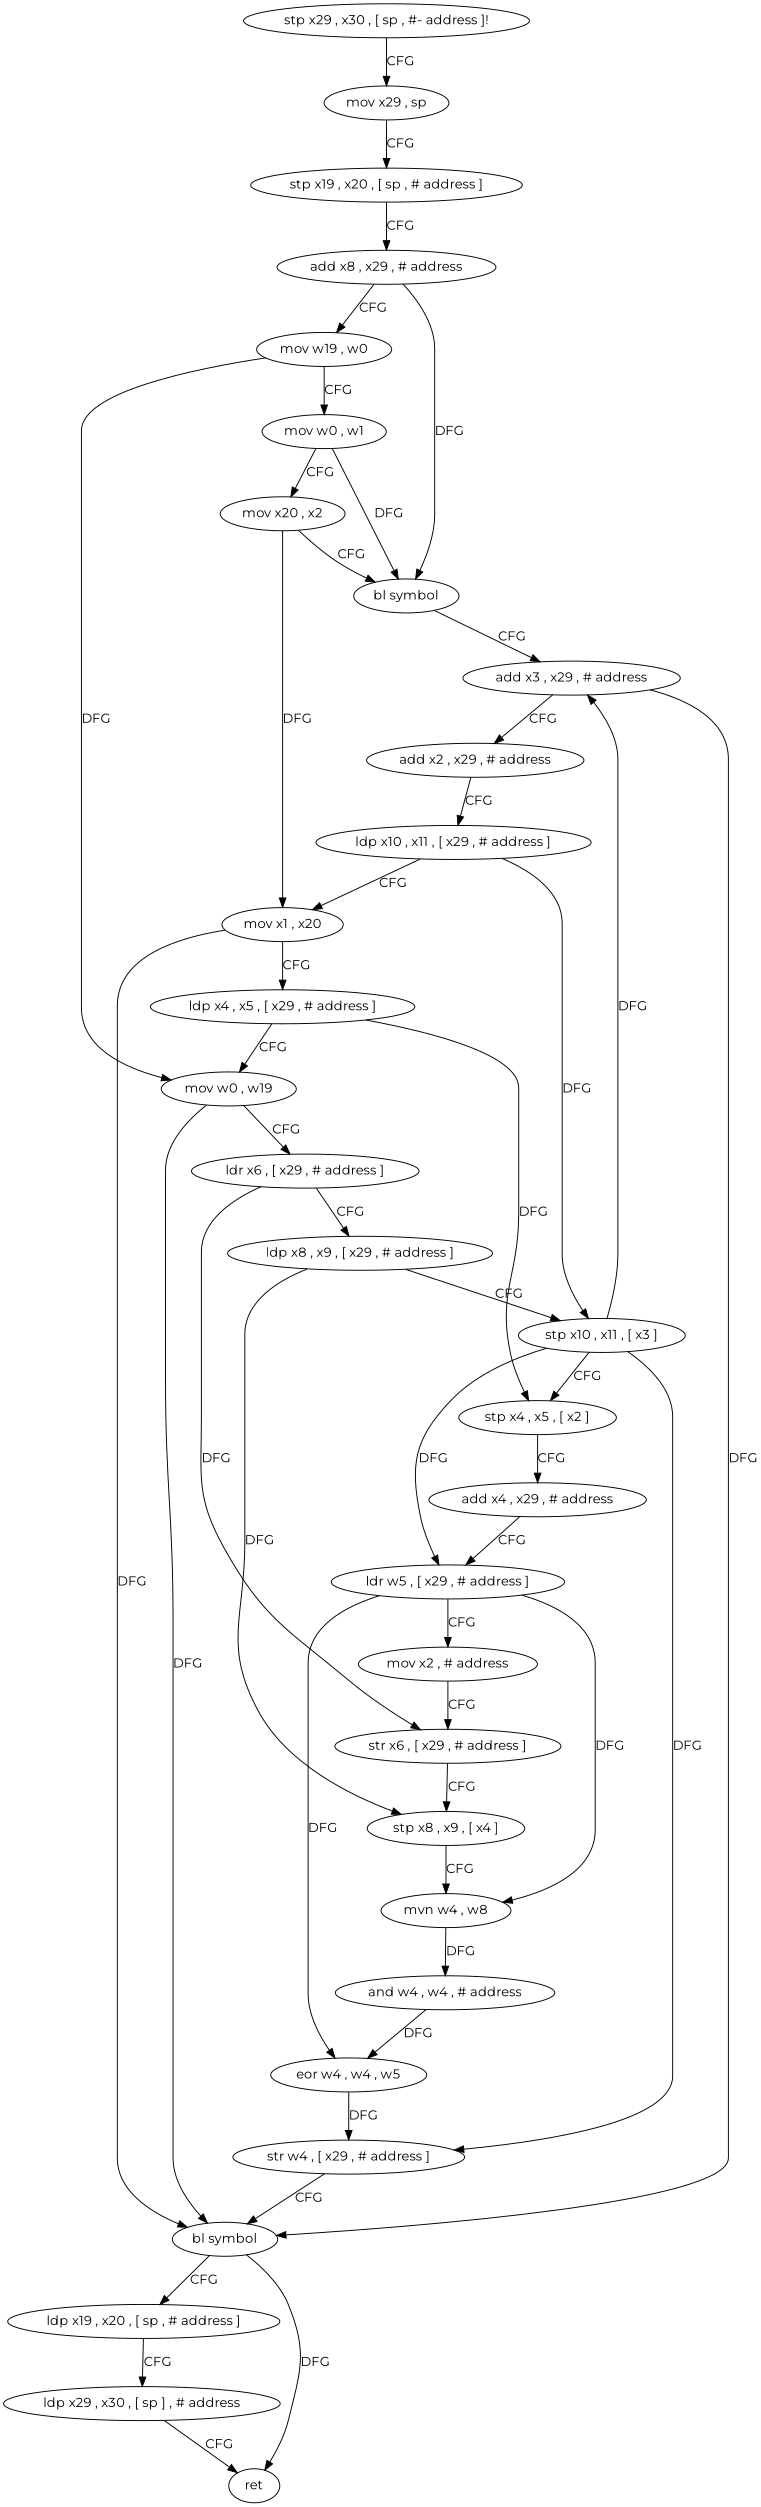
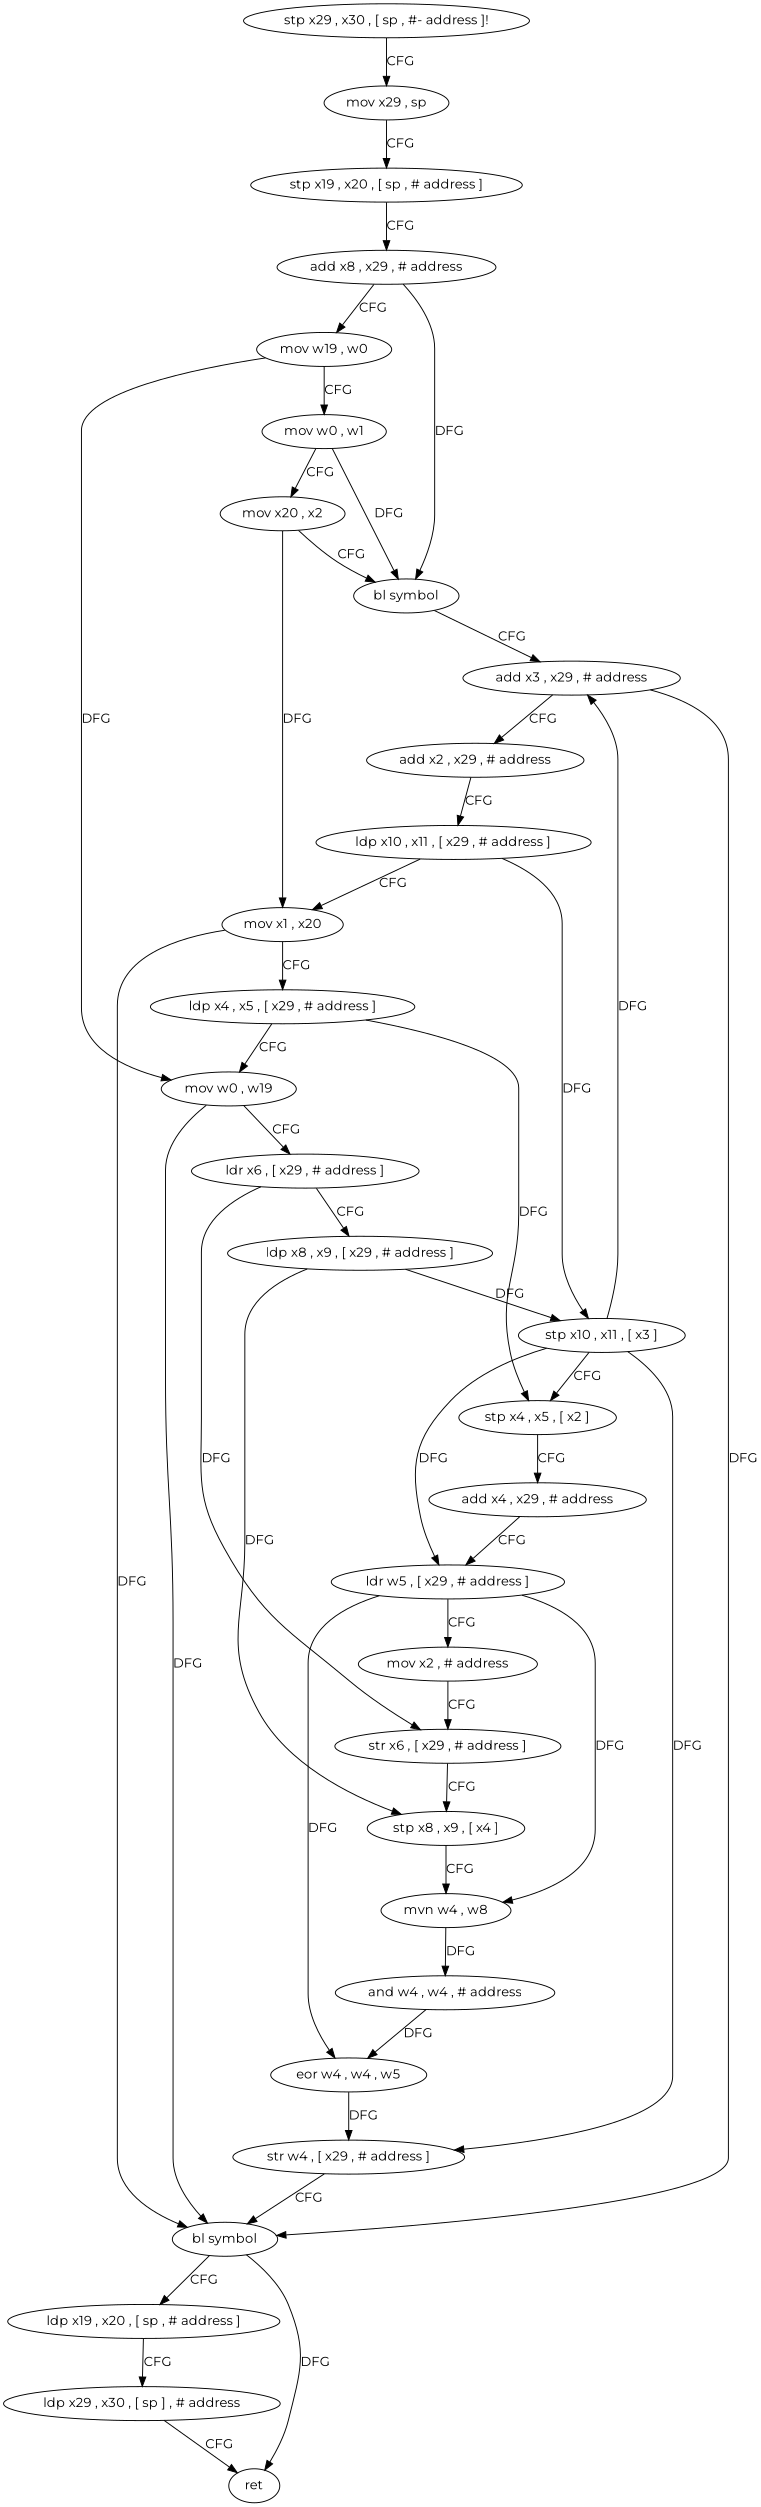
(509, 1294) -> (510, 1294)
